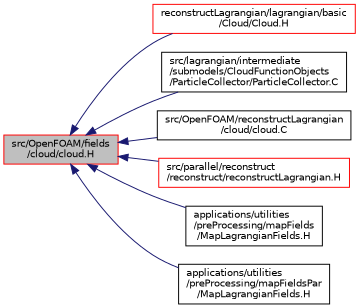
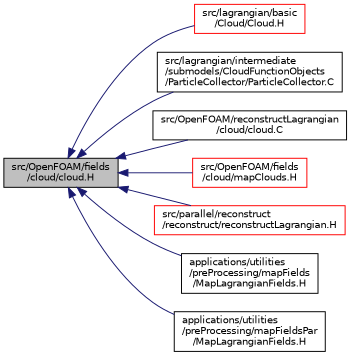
(254, 19) -> (250, 19)
(61, 150) -> (61, 173)
none -> (250, 173)
